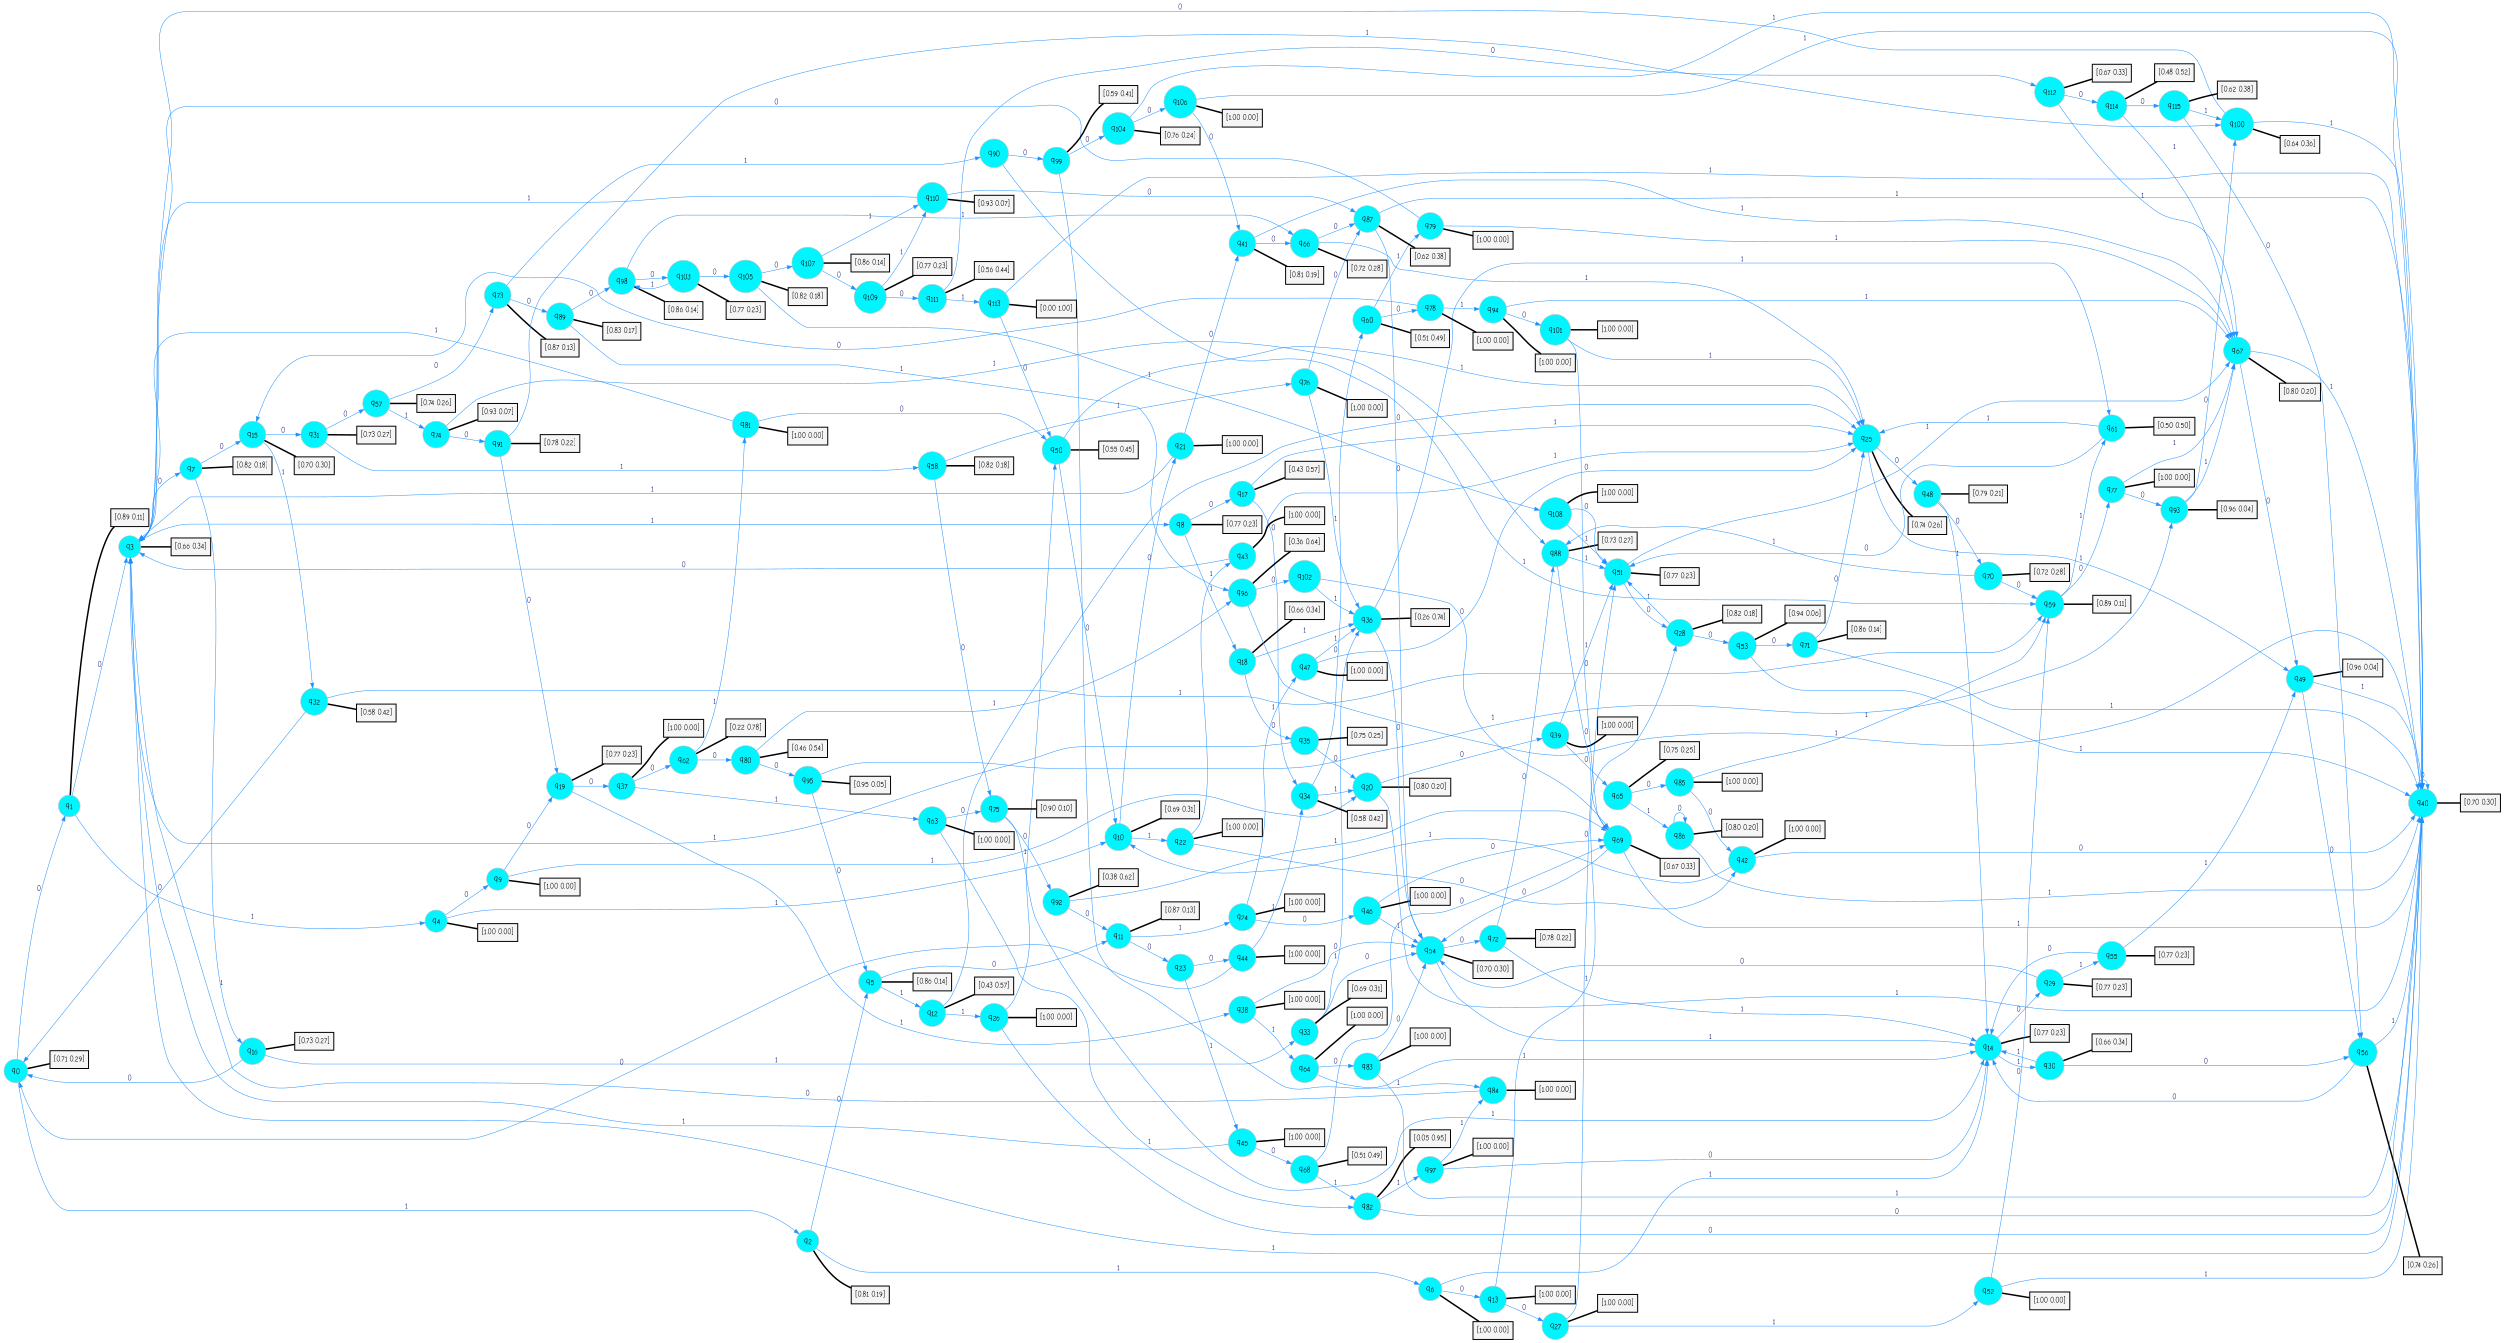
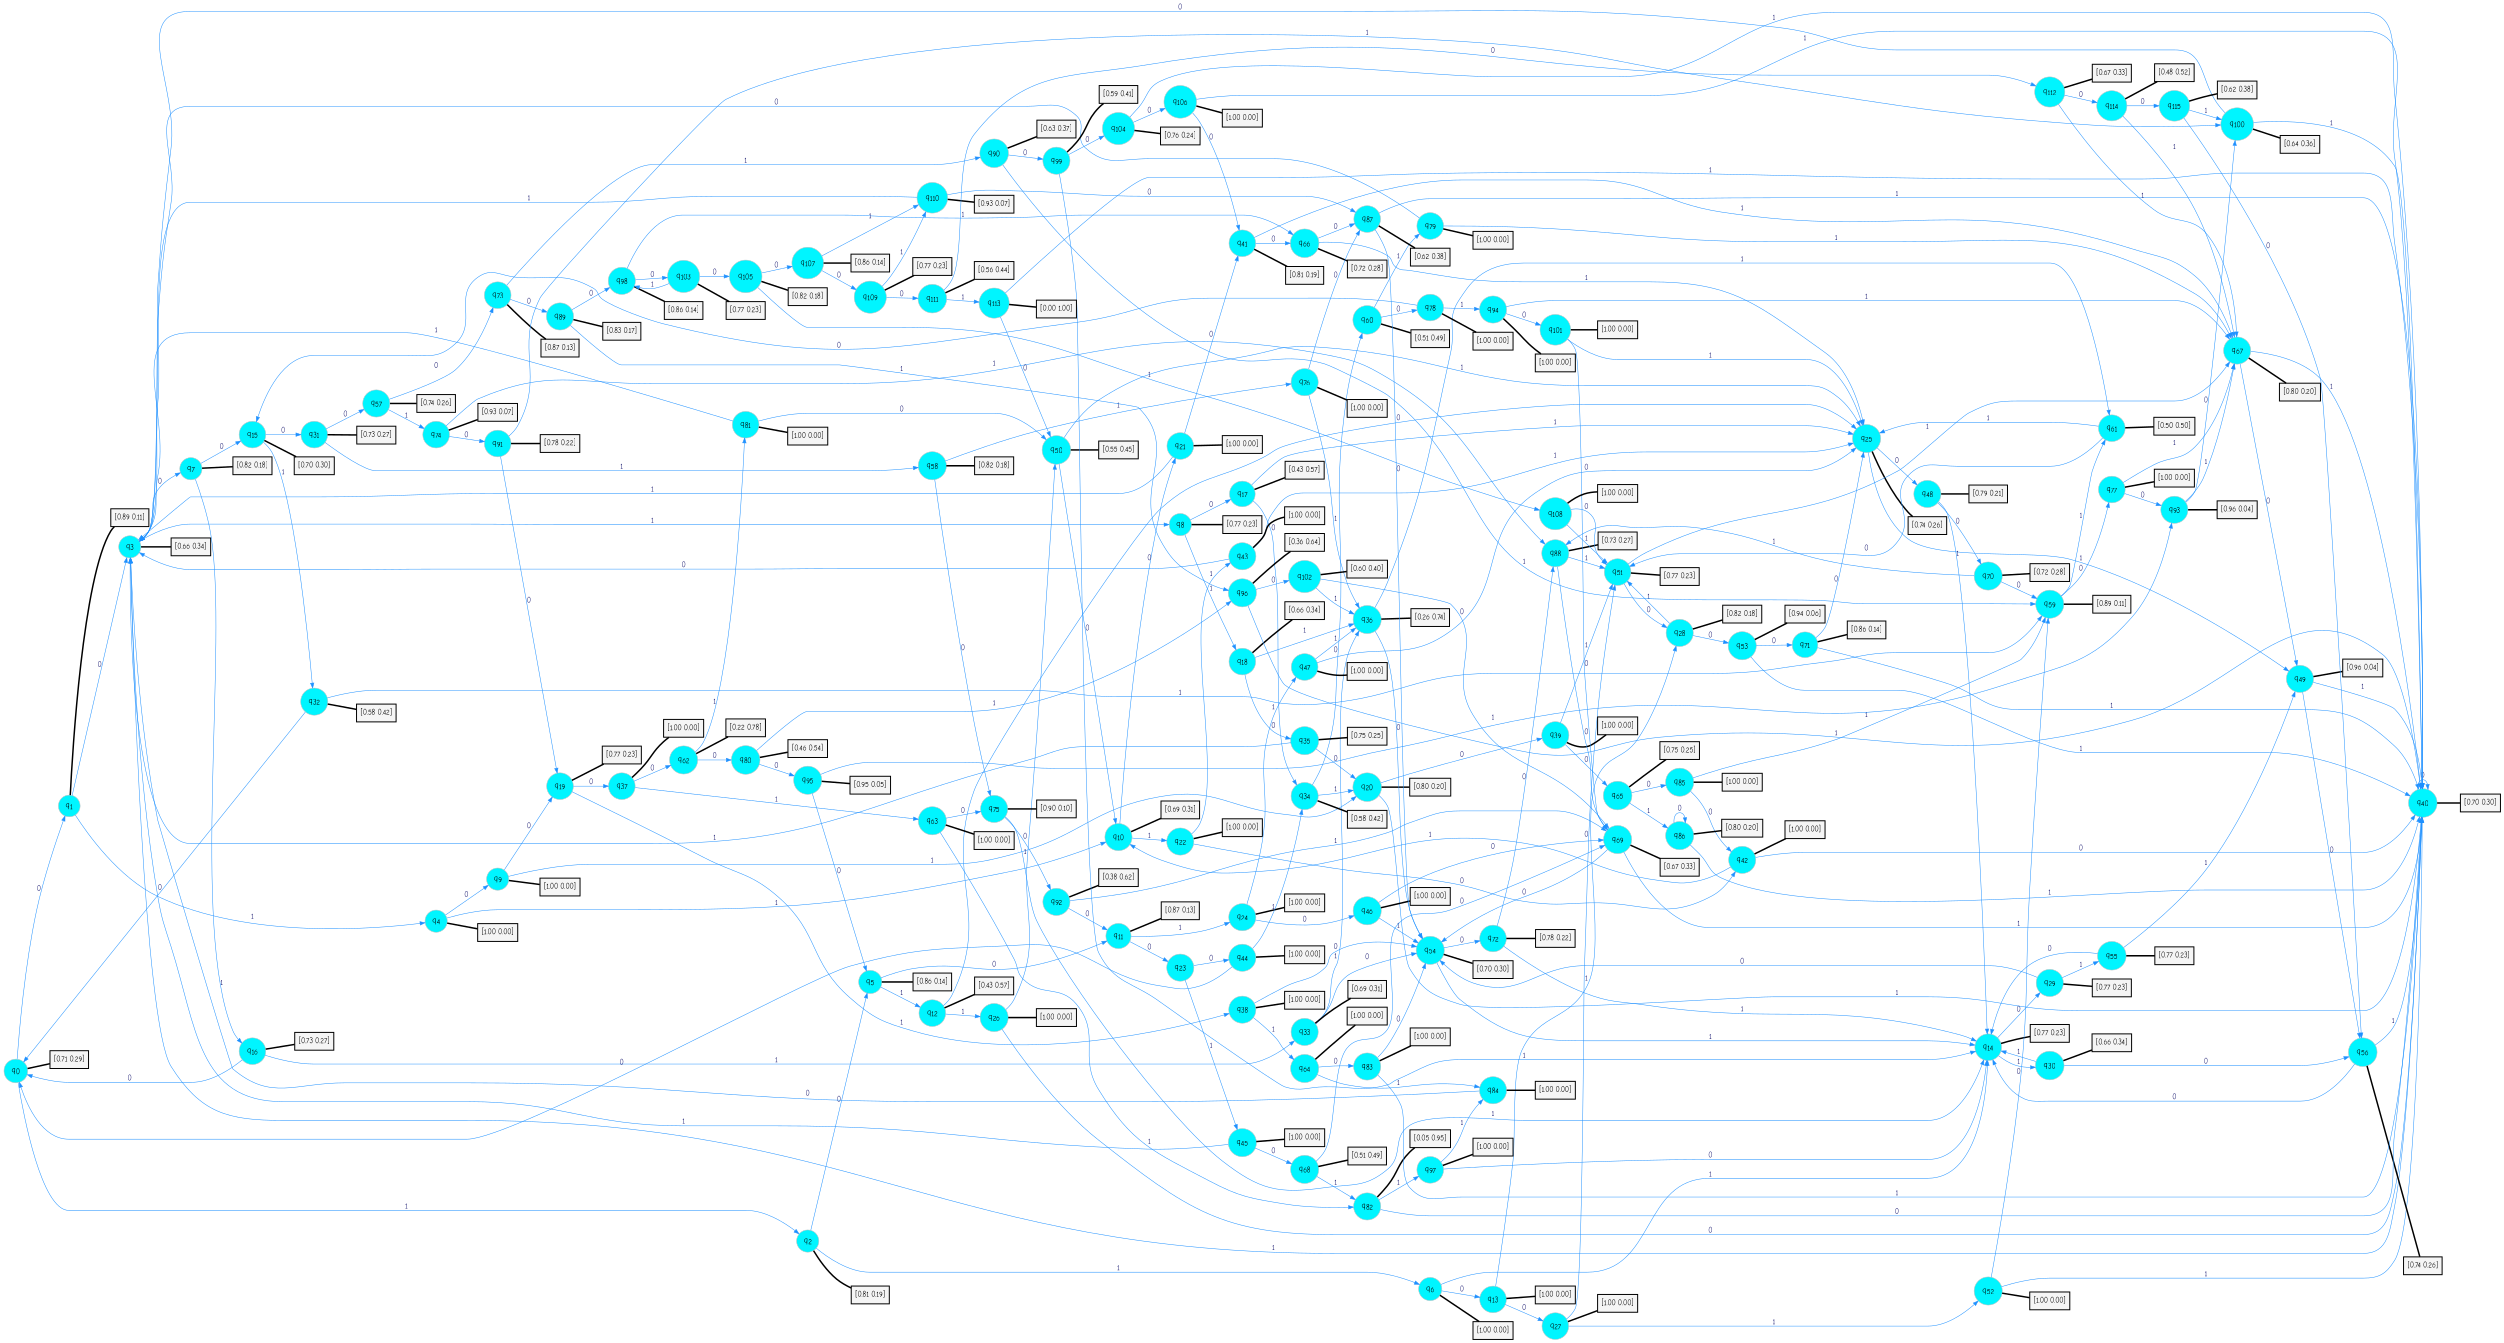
none -> (1056, 129)
none -> (1367, 569)
